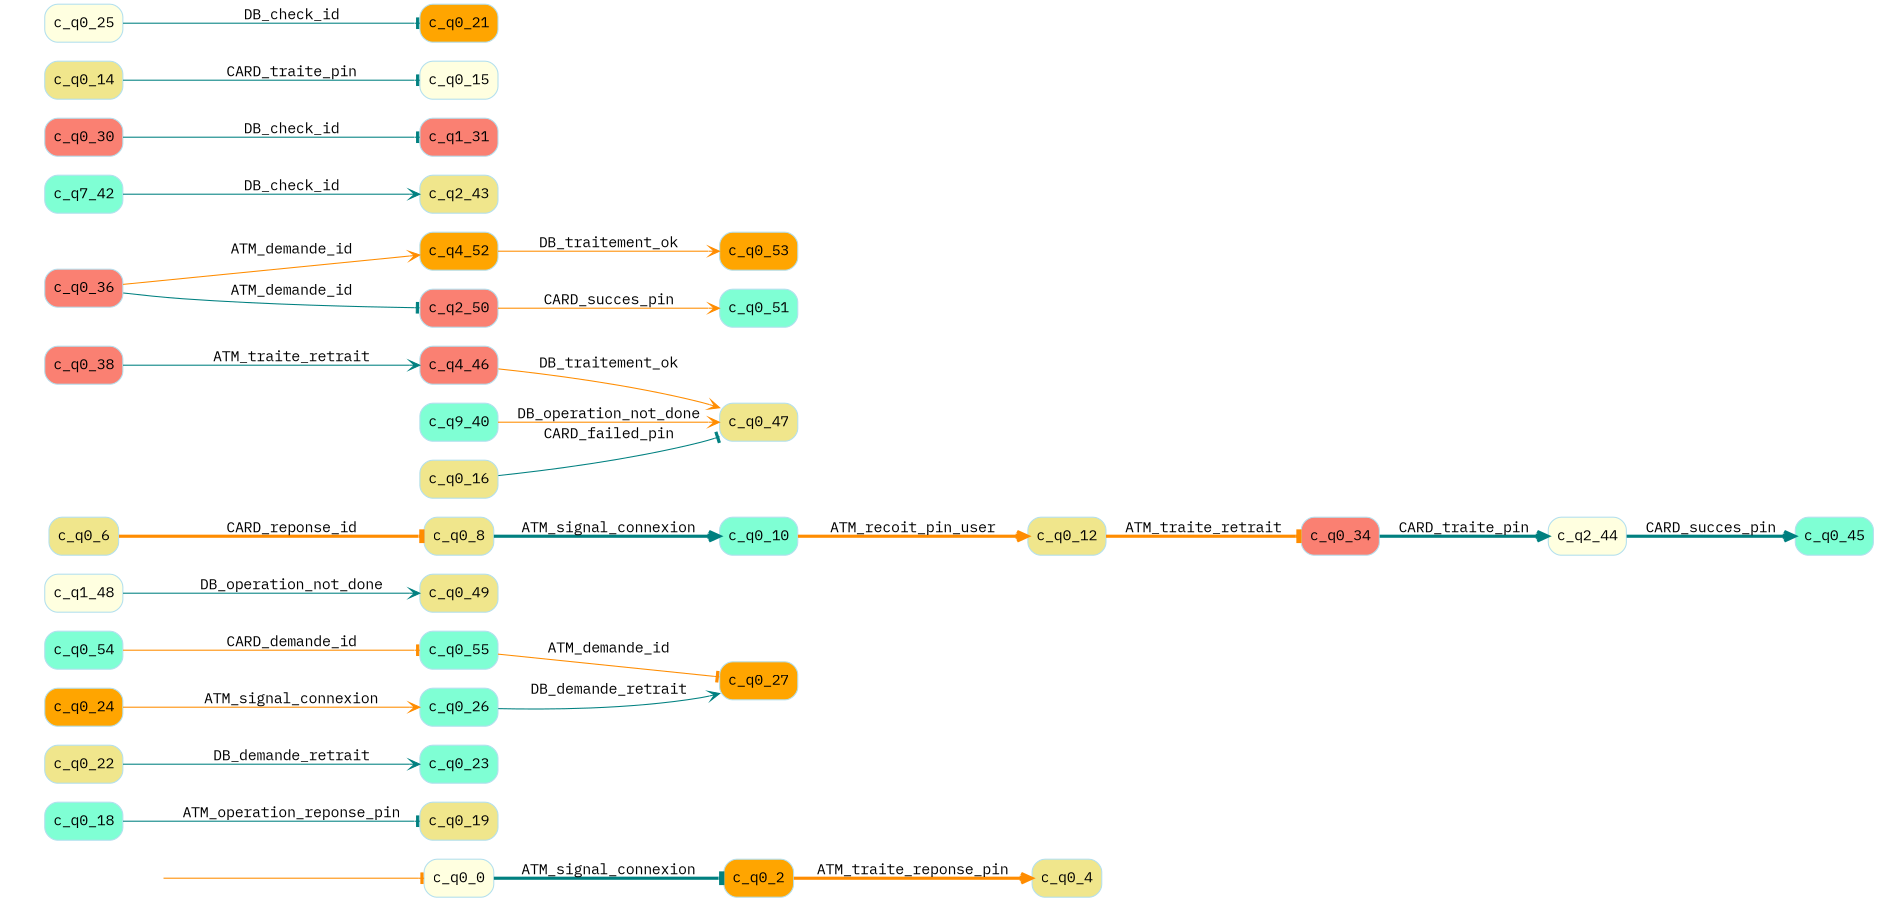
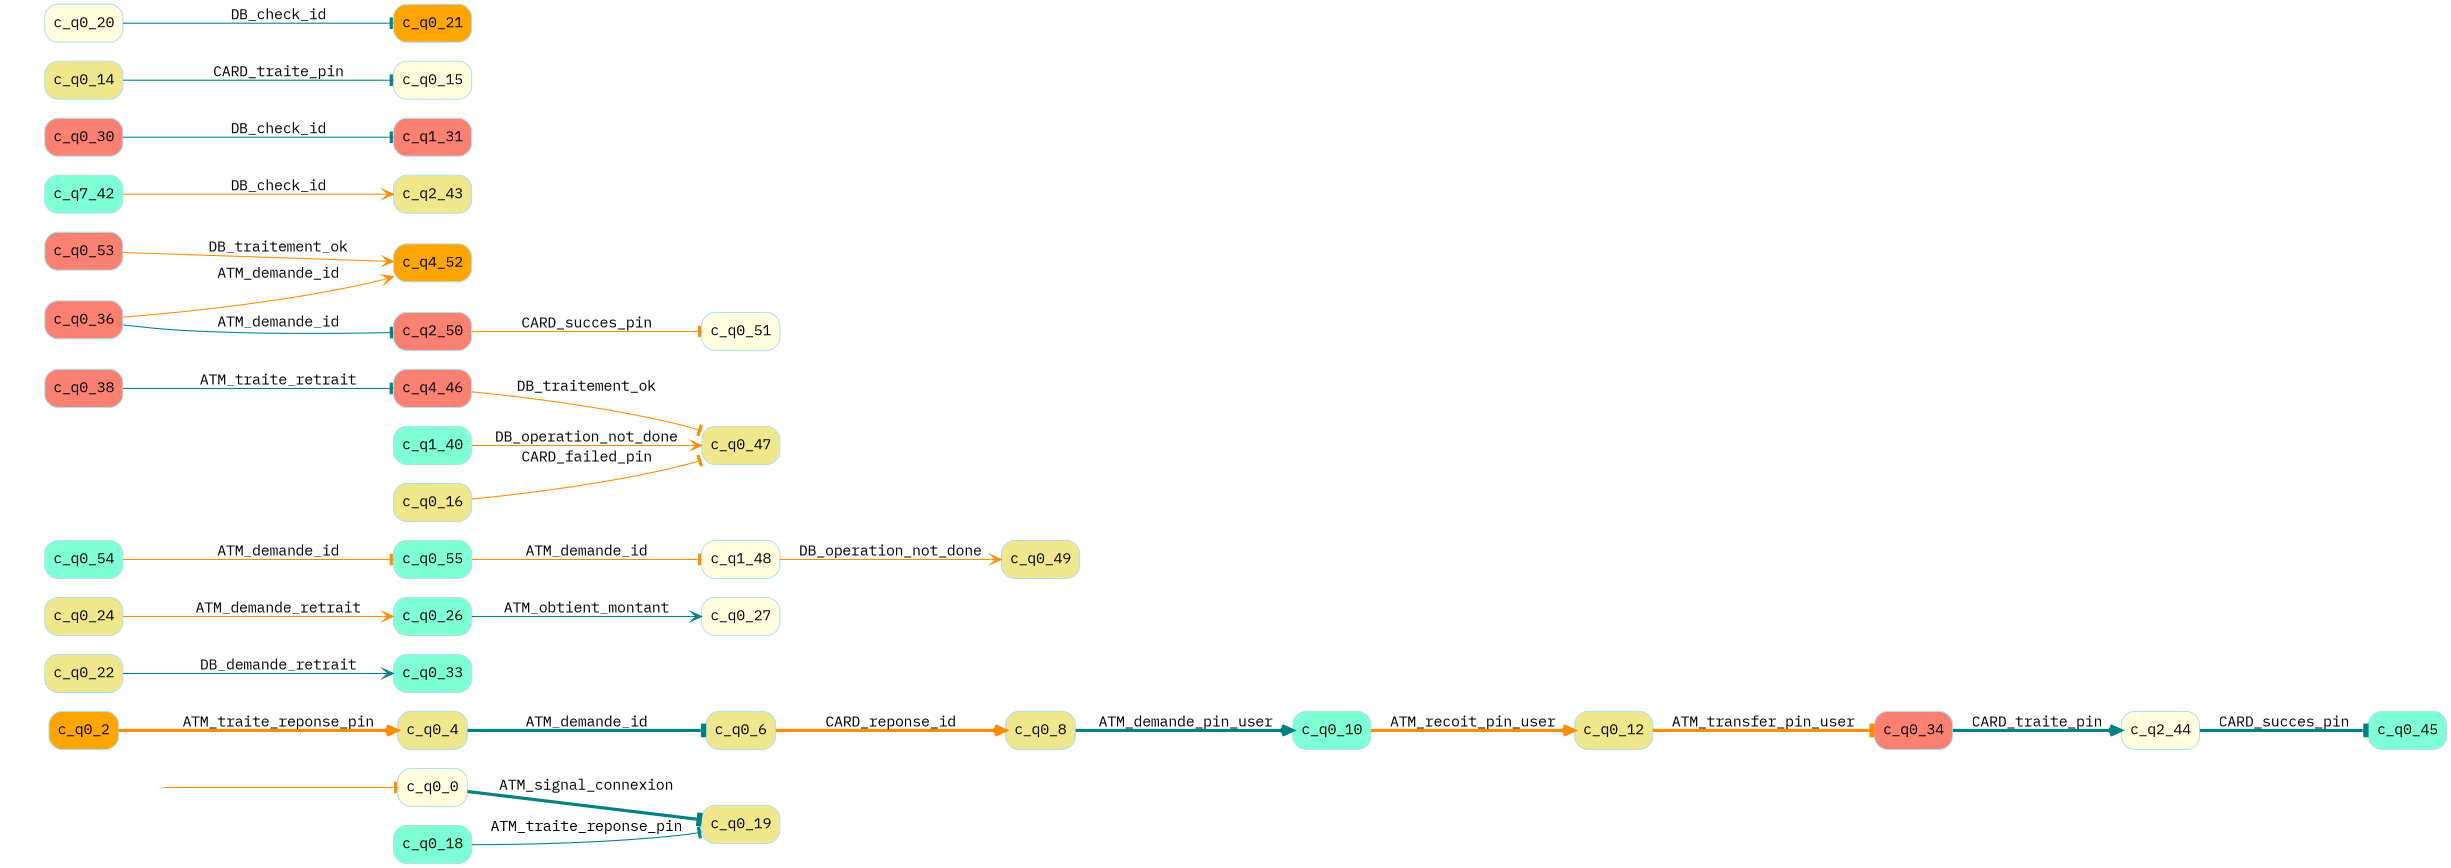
(84, 23) -> (84, 23)
(266, 194) -> (253, 194)
(603, 251) -> (253, 257)
(759, 251) -> (84, 251)
(603, 308) -> (584, 331)
(759, 308) -> (741, 331)
(266, 365) -> (255, 388)
(605, 383) -> (585, 406)
(459, 422) -> (433, 445)
(607, 461) -> (585, 485)
(609, 528) -> (1186, 723)
(1204, 528) -> (1764, 723)
(269, 536) -> (885, 730)
(1705, 536) -> (2281, 730)
(266, 593) -> (885, 559)
(292, 642) -> (278, 552)
(606, 665) -> (584, 559)
(759, 681) -> (741, 616)
(609, 690) -> (587, 609)
(292, 699) -> (278, 609)
(84, 707) -> (84, 616)
none -> (584, 730)
(459, 764) -> (433, 673)
(292, 813) -> (587, 827)
(606, 878) -> (582, 805)
